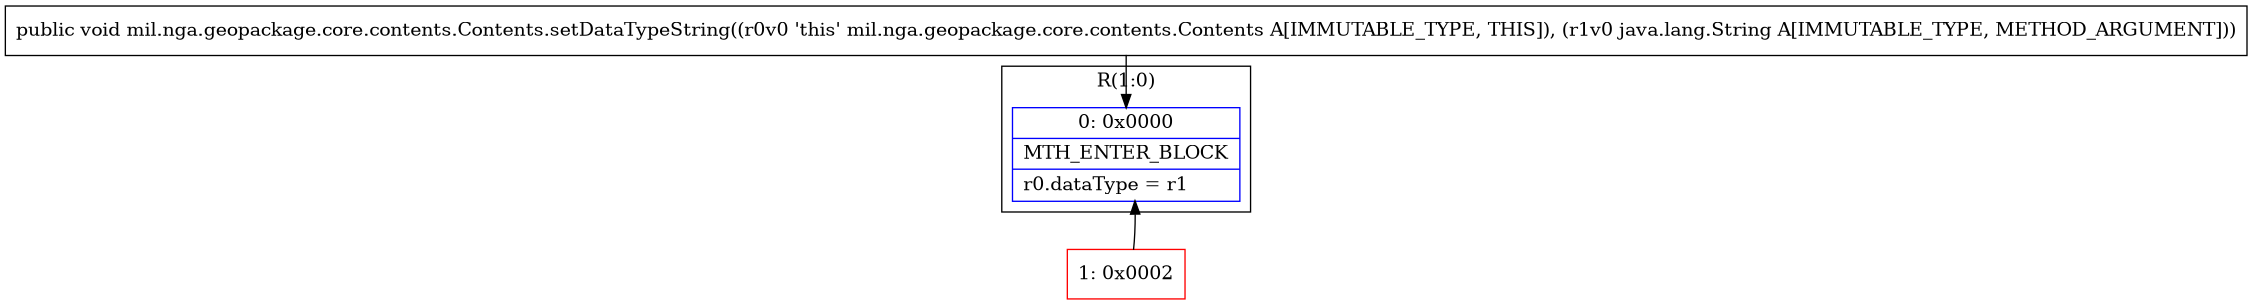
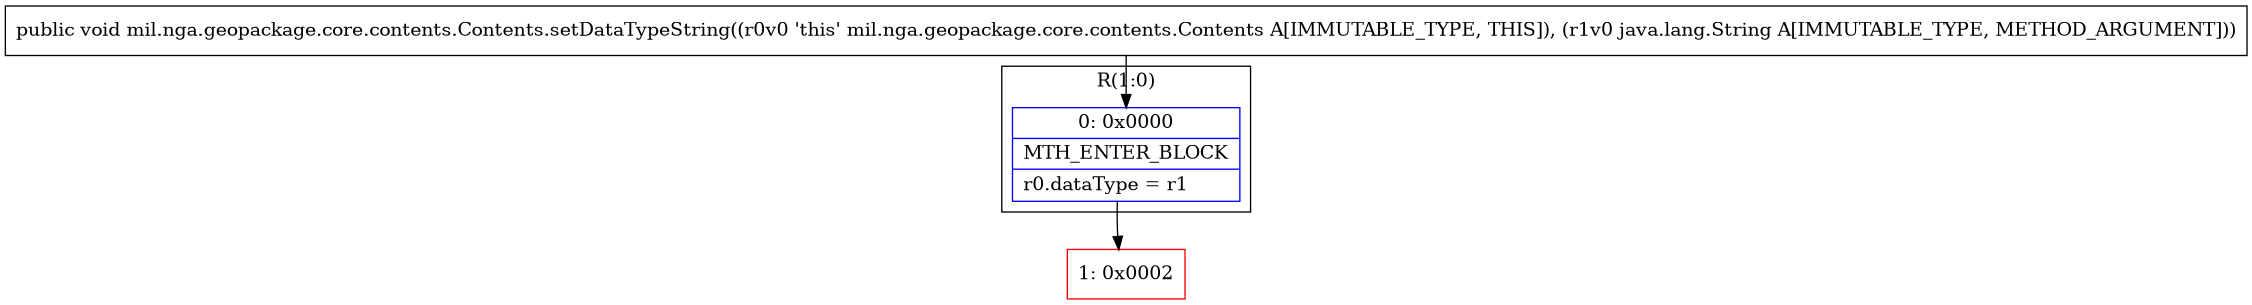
(1135, 232) -> (1117, 220)
